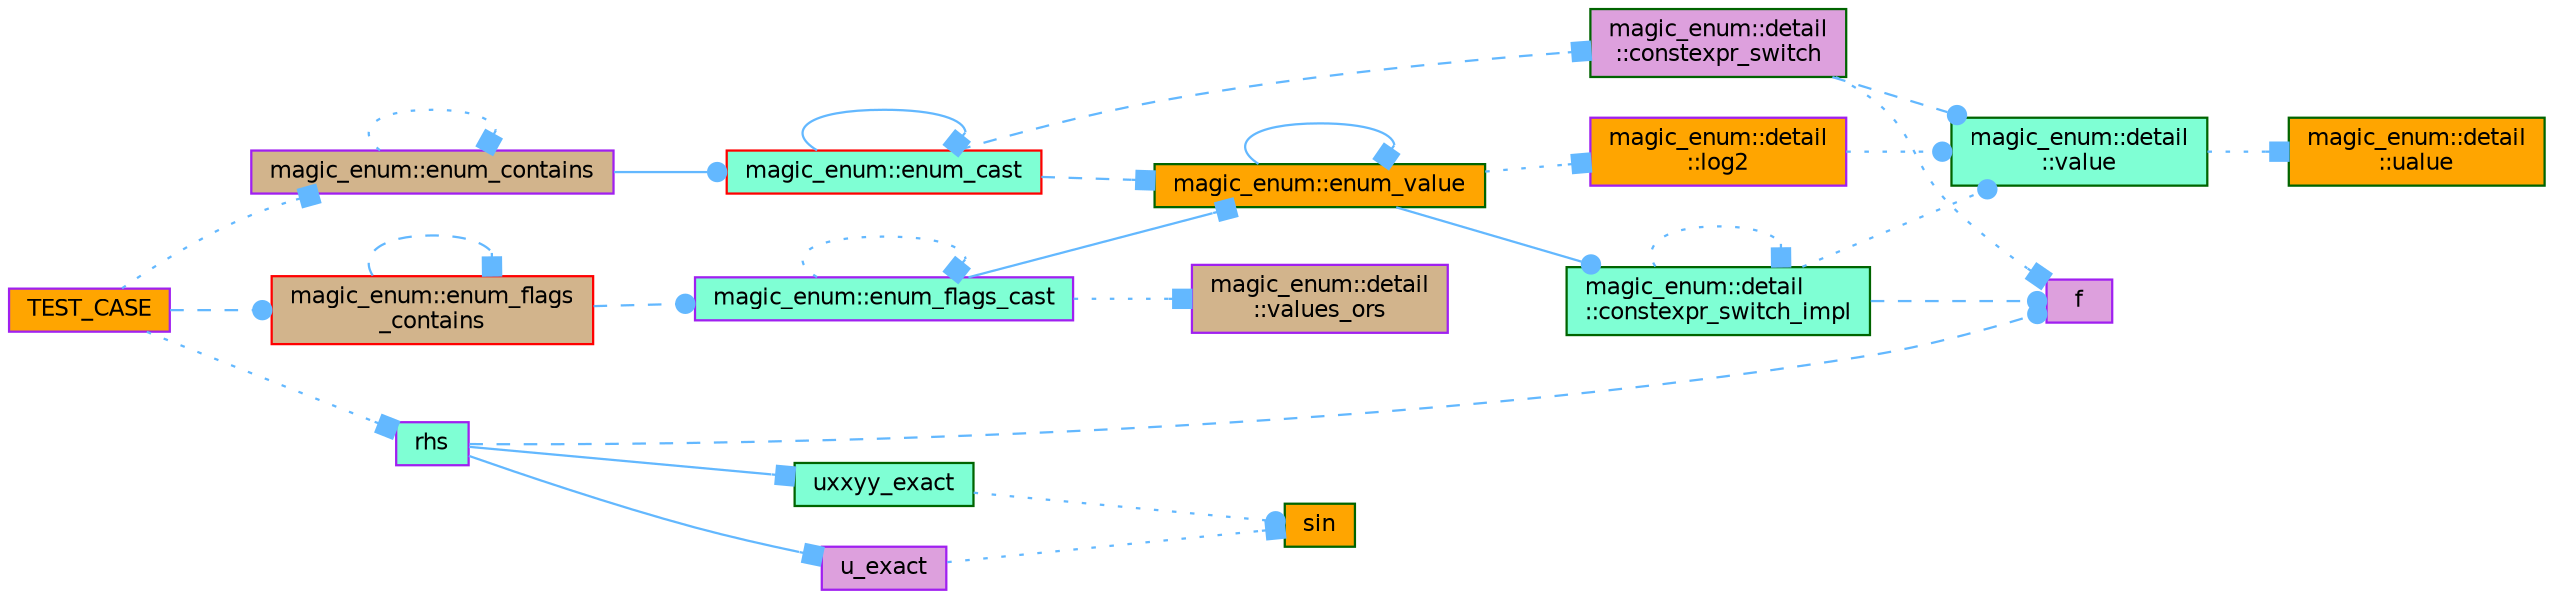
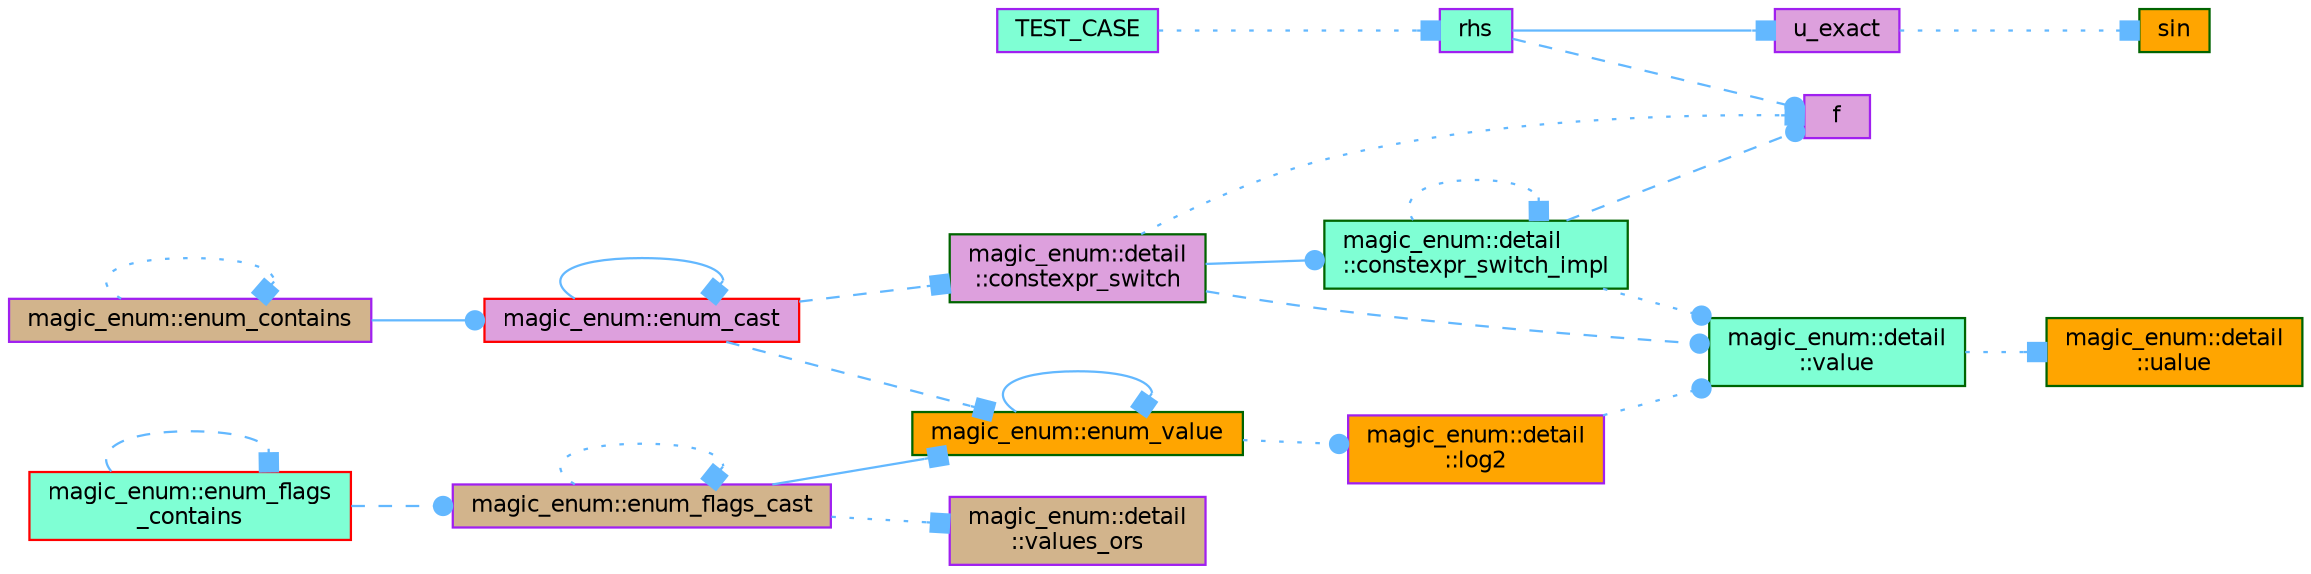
(1526, 168) -> (1286, 442)
(884, 172) -> (642, 320)
(1489, 235) -> (1255, 262)
(205, 237) -> none
(884, 299) -> (642, 506)
(89, 310) -> (1078, 31)
(212, 310) -> none
(432, 310) -> (190, 506)
(884, 484) -> none
